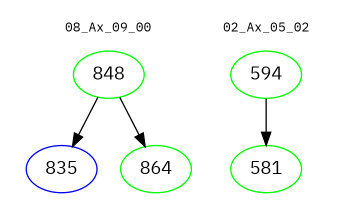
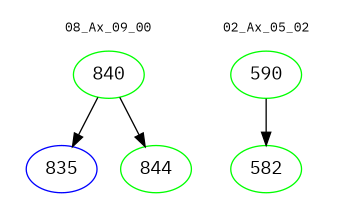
(109, 75) -> (109, 75)
(266, 75) -> (266, 75)
(156, 169) -> (156, 169)
(266, 169) -> (266, 169)
